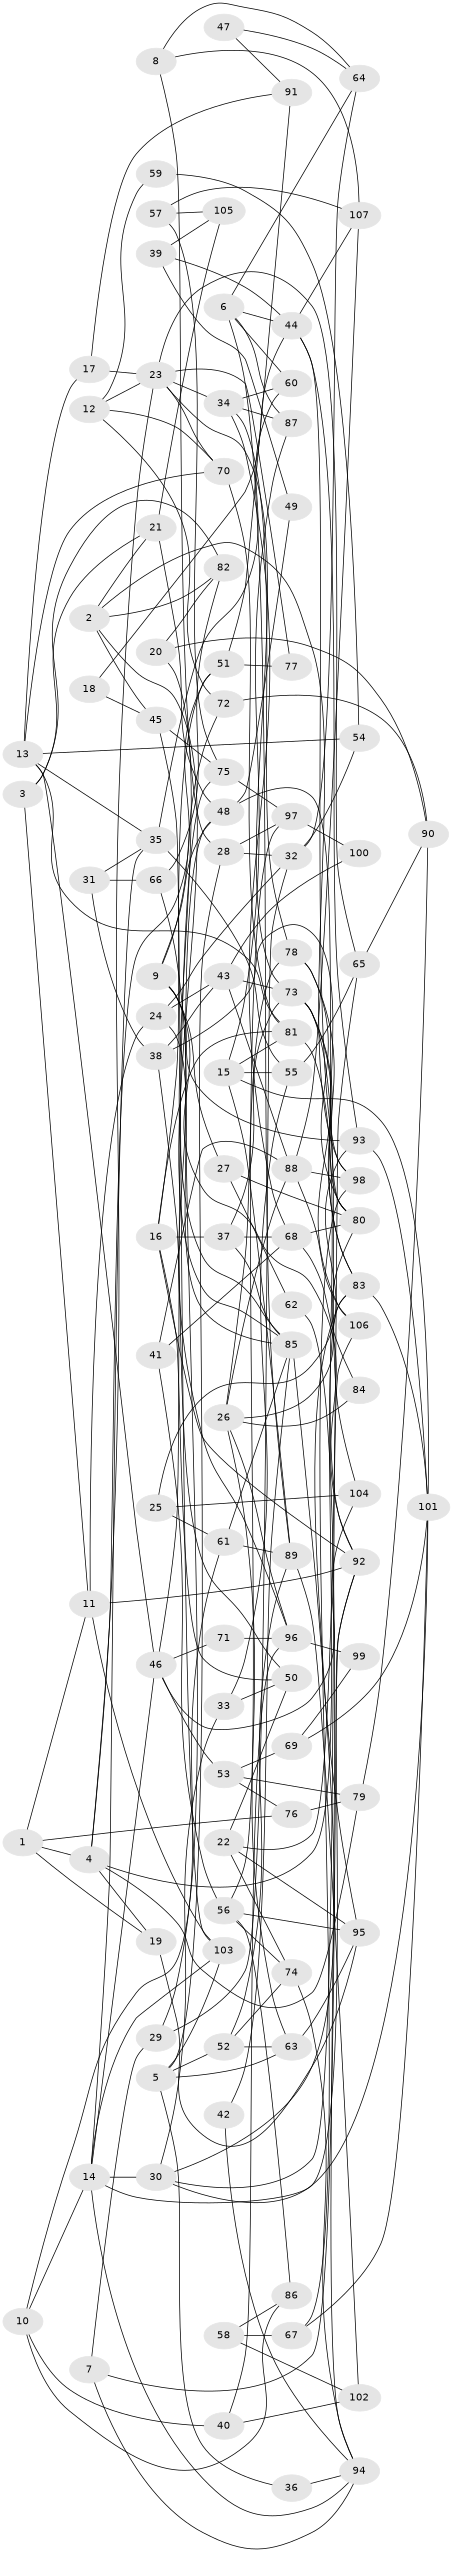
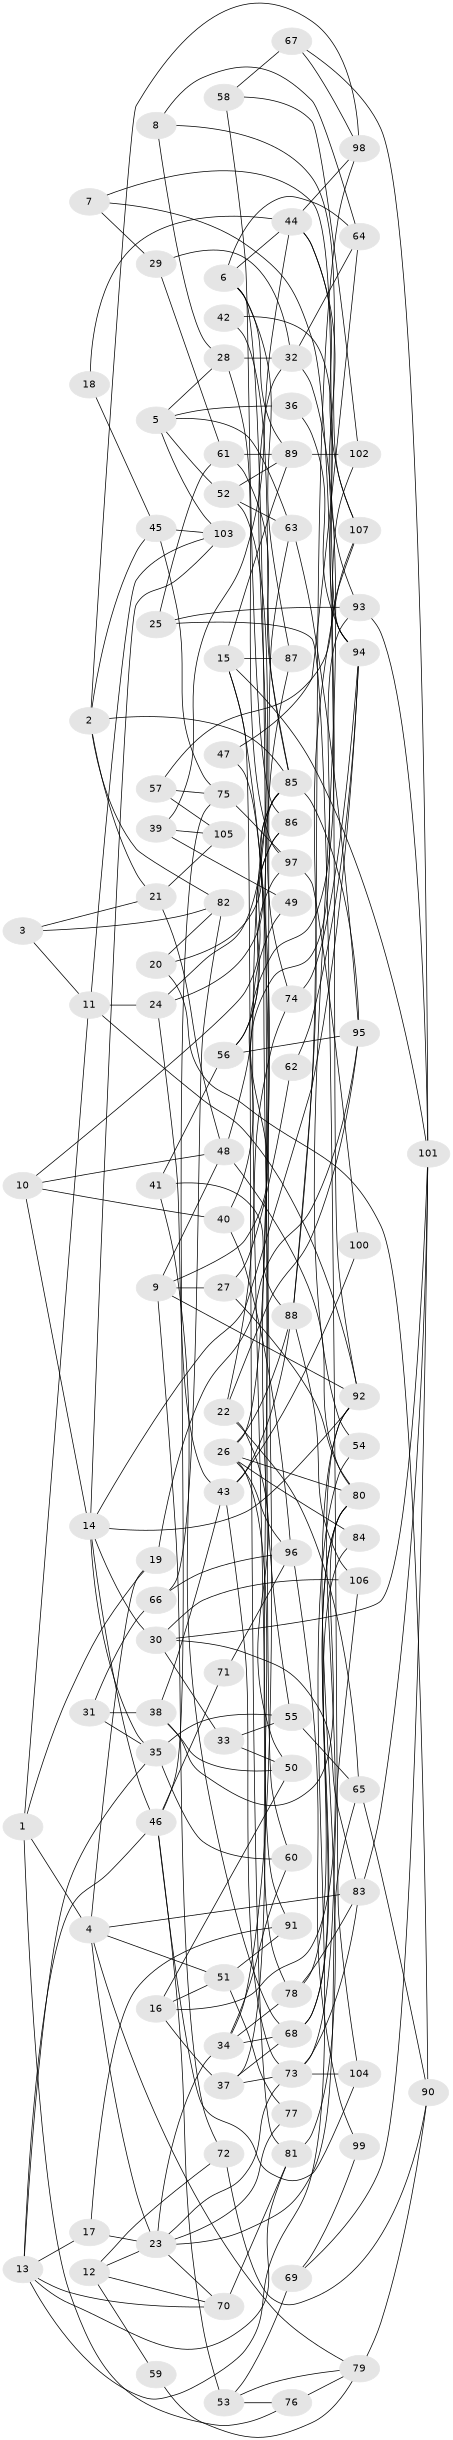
(341, 407) -> (260, 2437)
(206, 1050) -> none
(258, 1942) -> none
